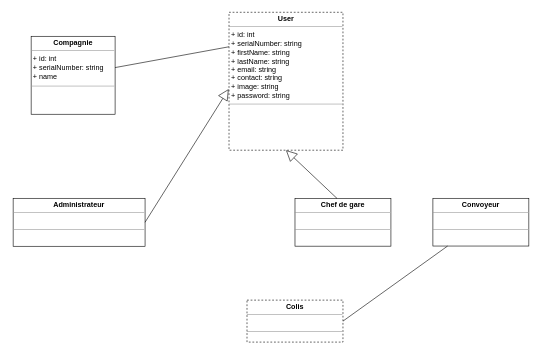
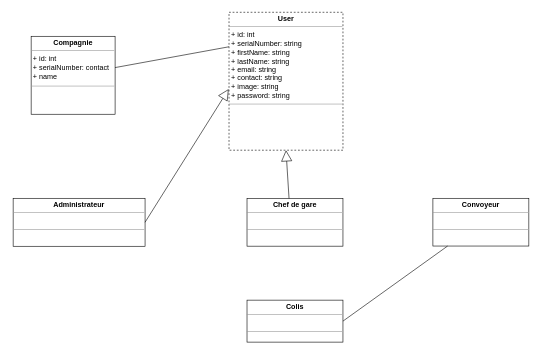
(70, 54) -> (73, 54)
(343, 222) -> (295, 222)
(295, 321) -> (295, 321)
